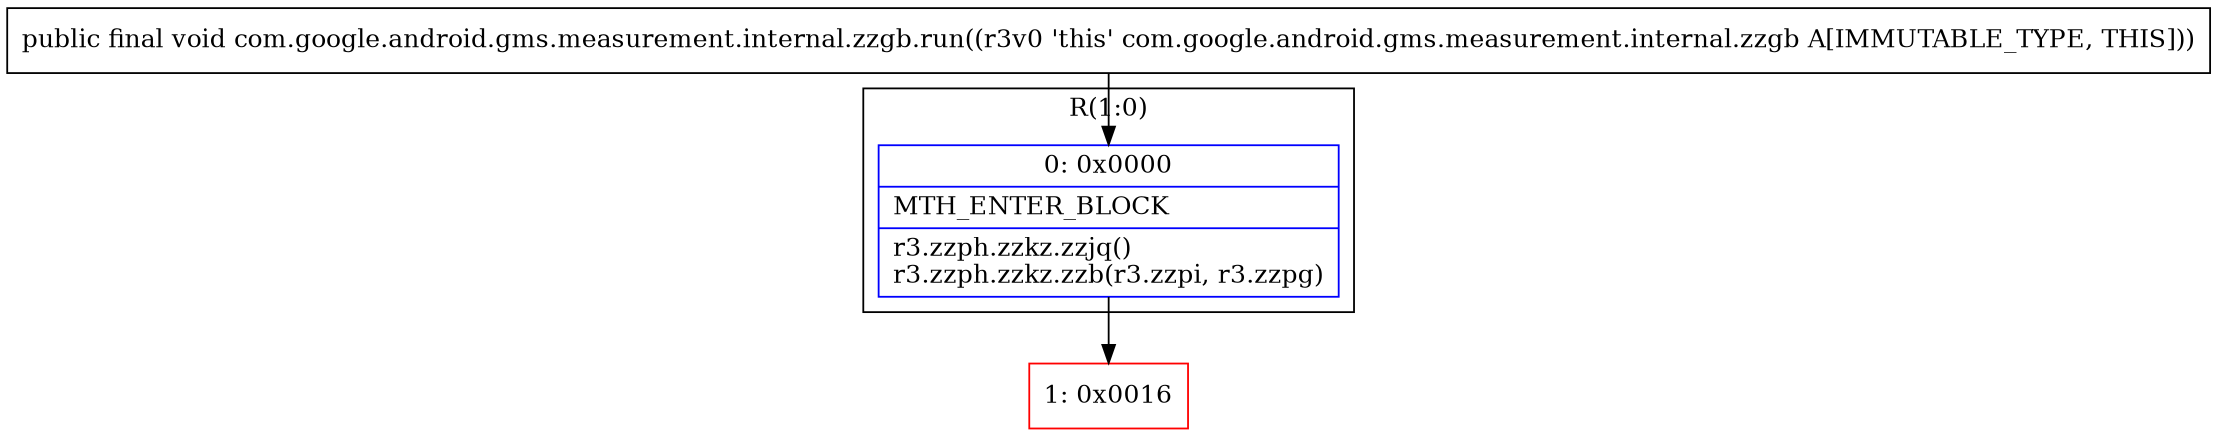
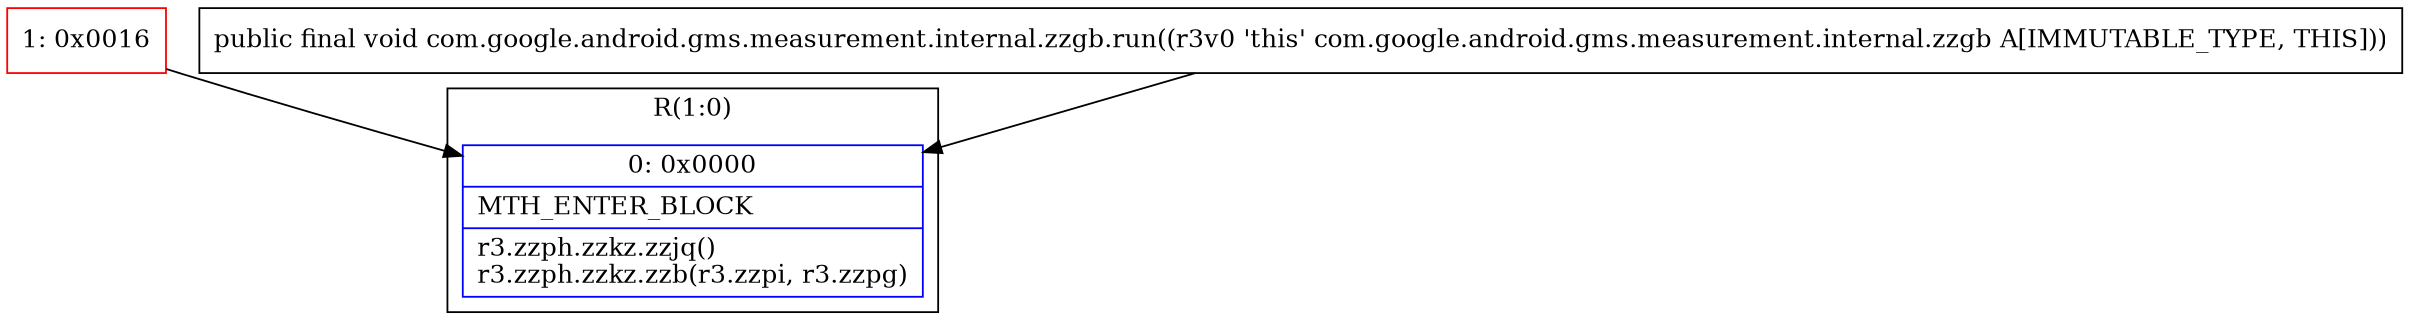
(1109, 323) -> (305, 111)
